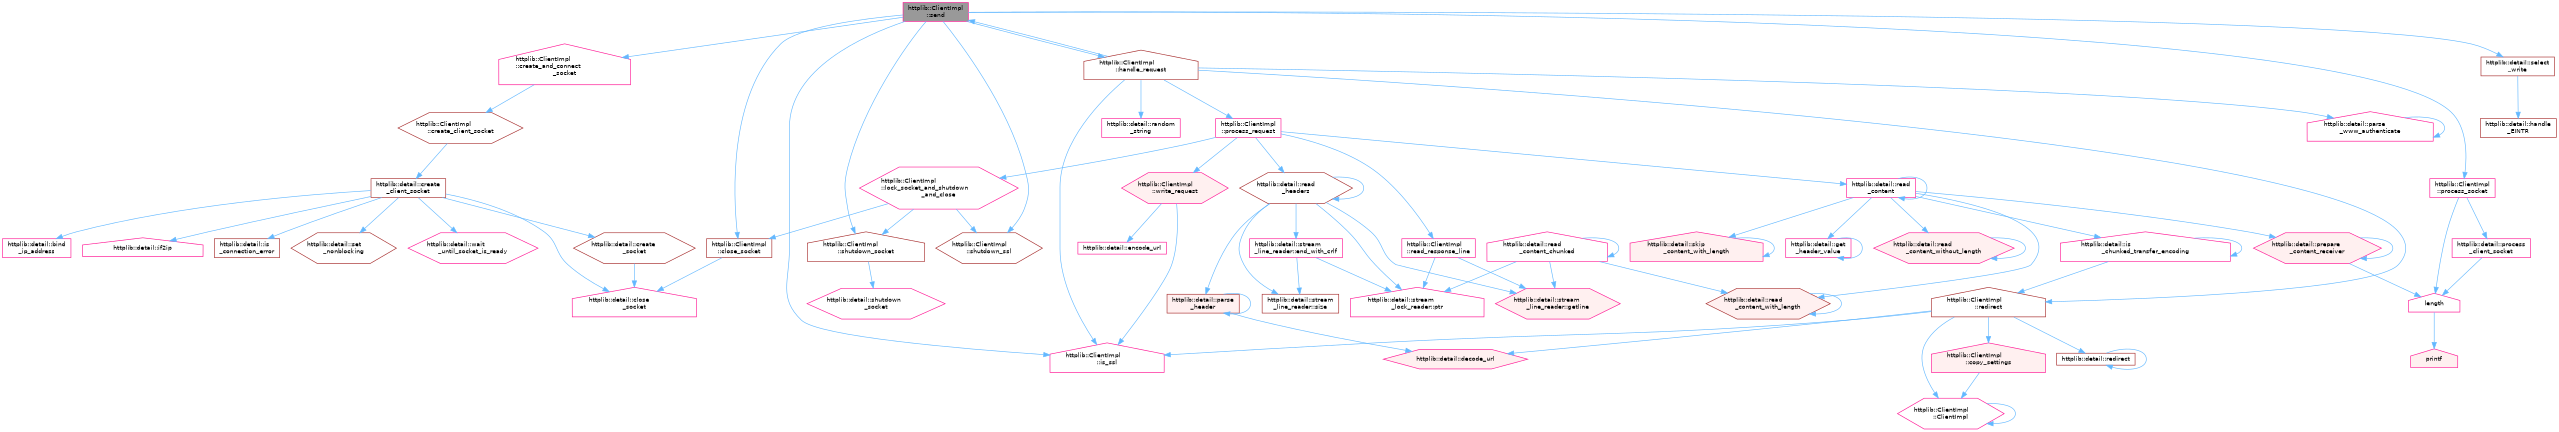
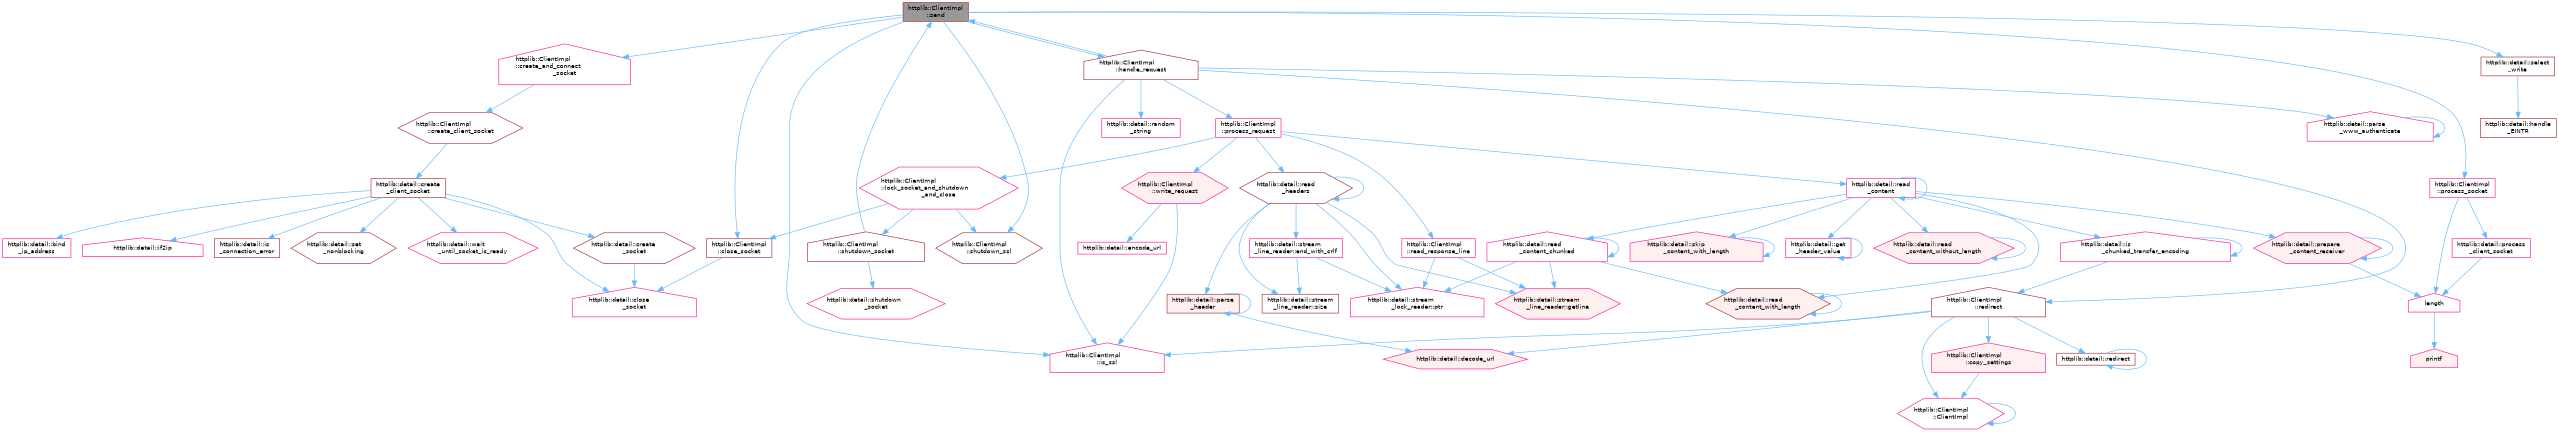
(936, 12) -> (936, 12)
(866, 118) -> (874, 124)
none -> (1720, 215)
